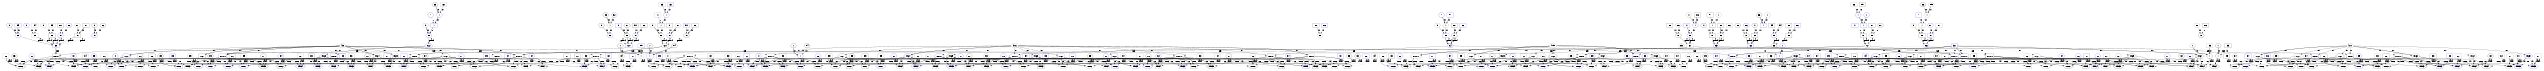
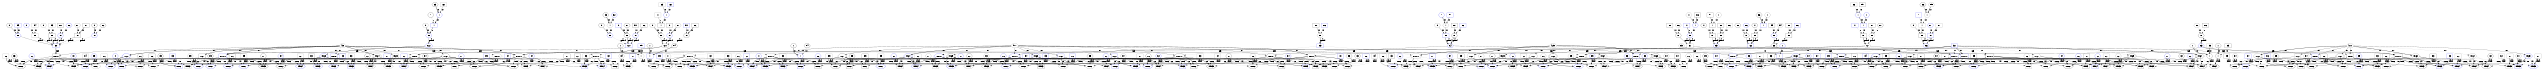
(1015, 46) -> (1015, 46)
none -> (1320, 46)
(1553, 46) -> (1553, 46)
none -> (2201, 46)
